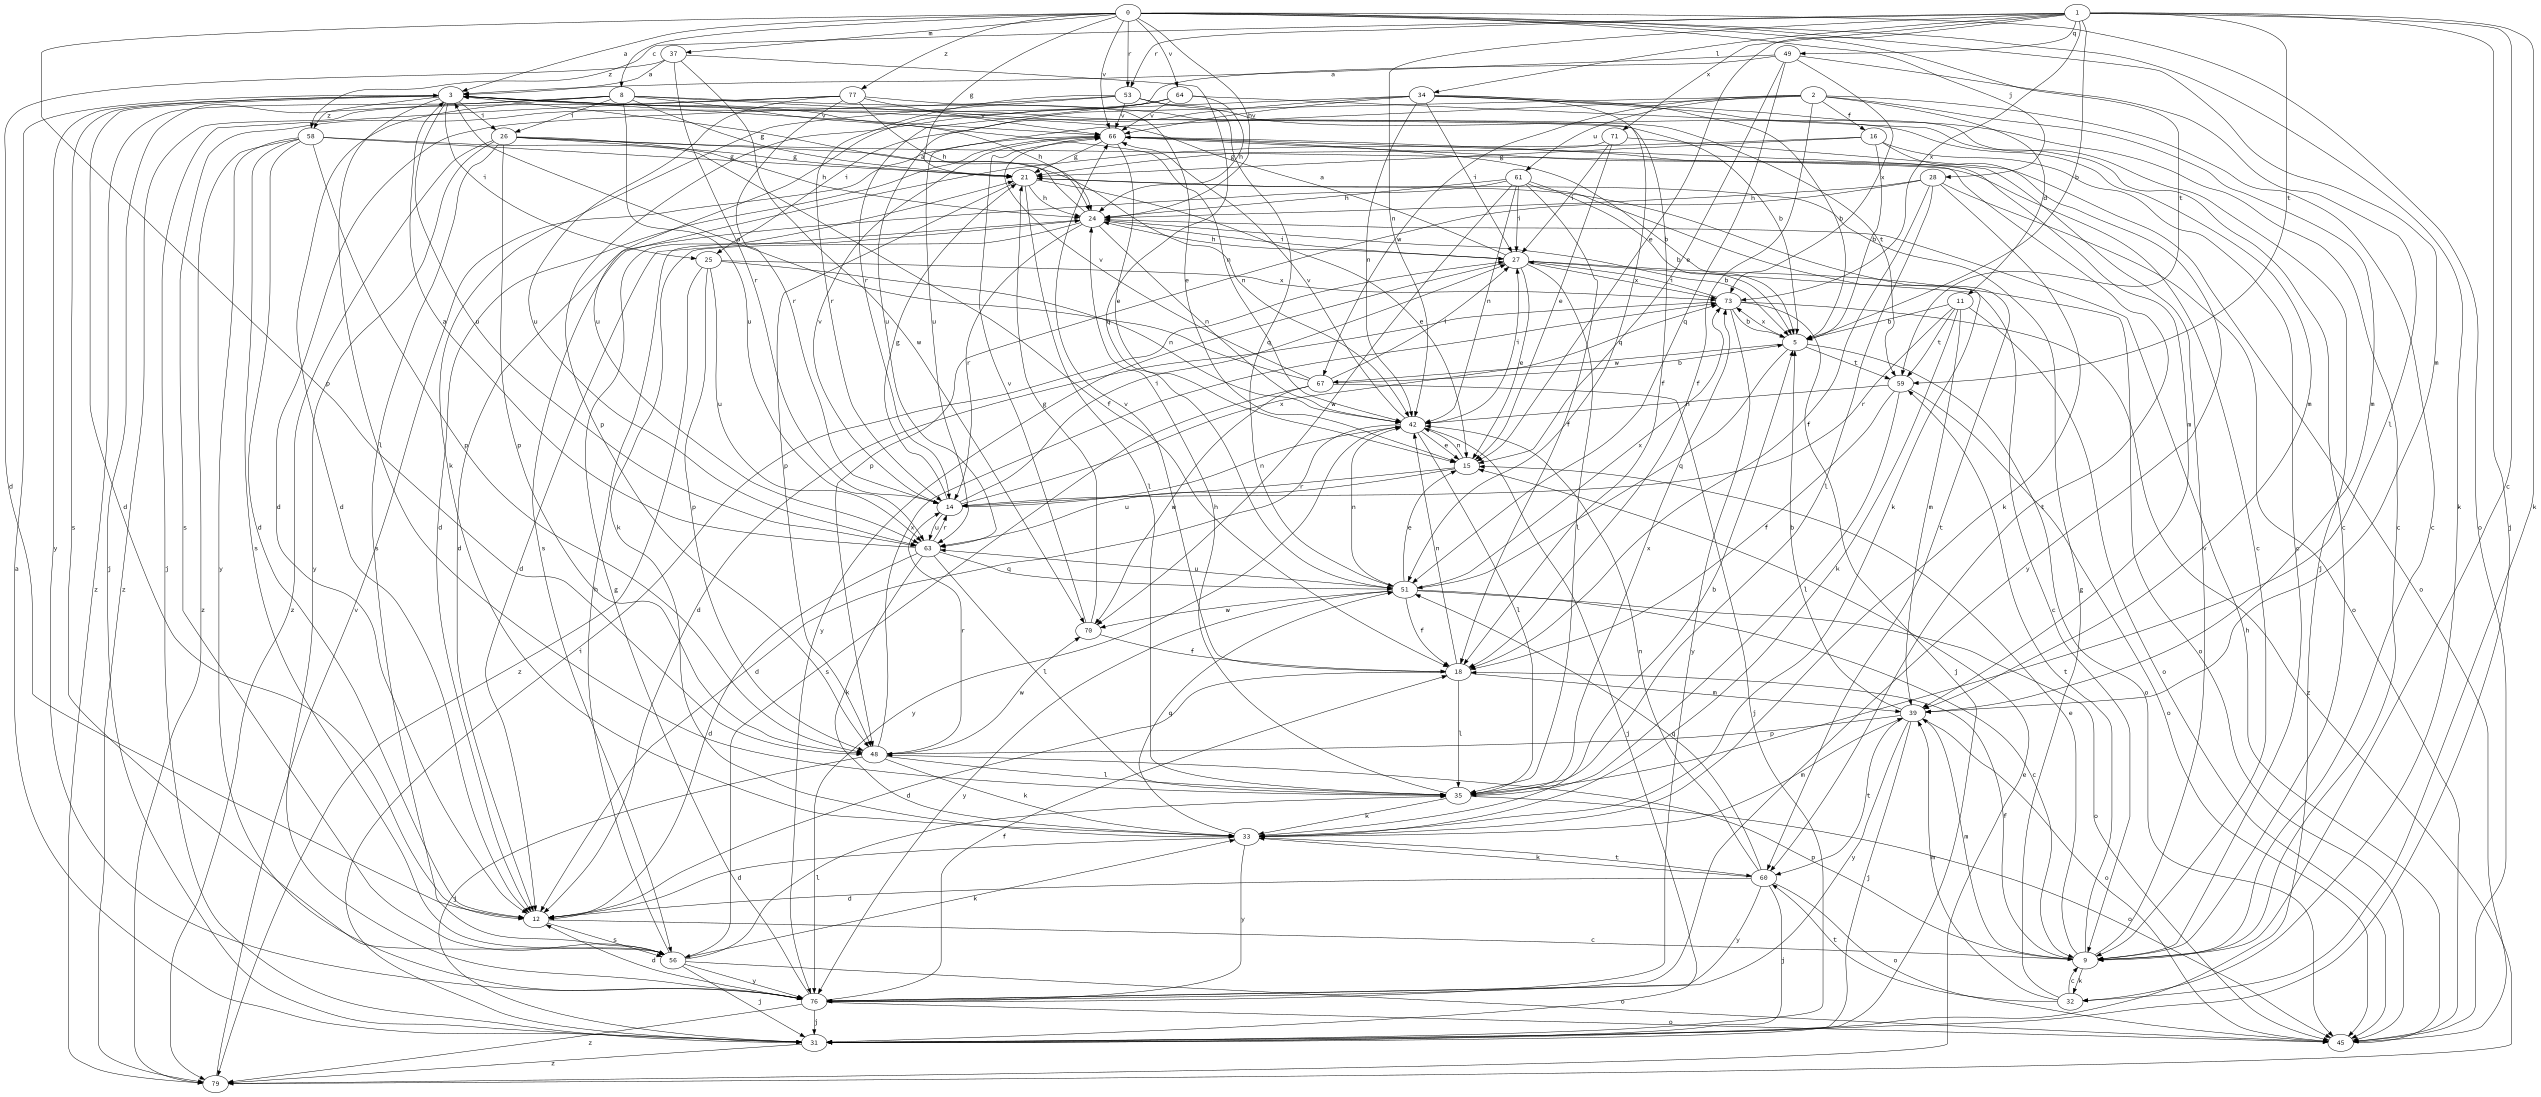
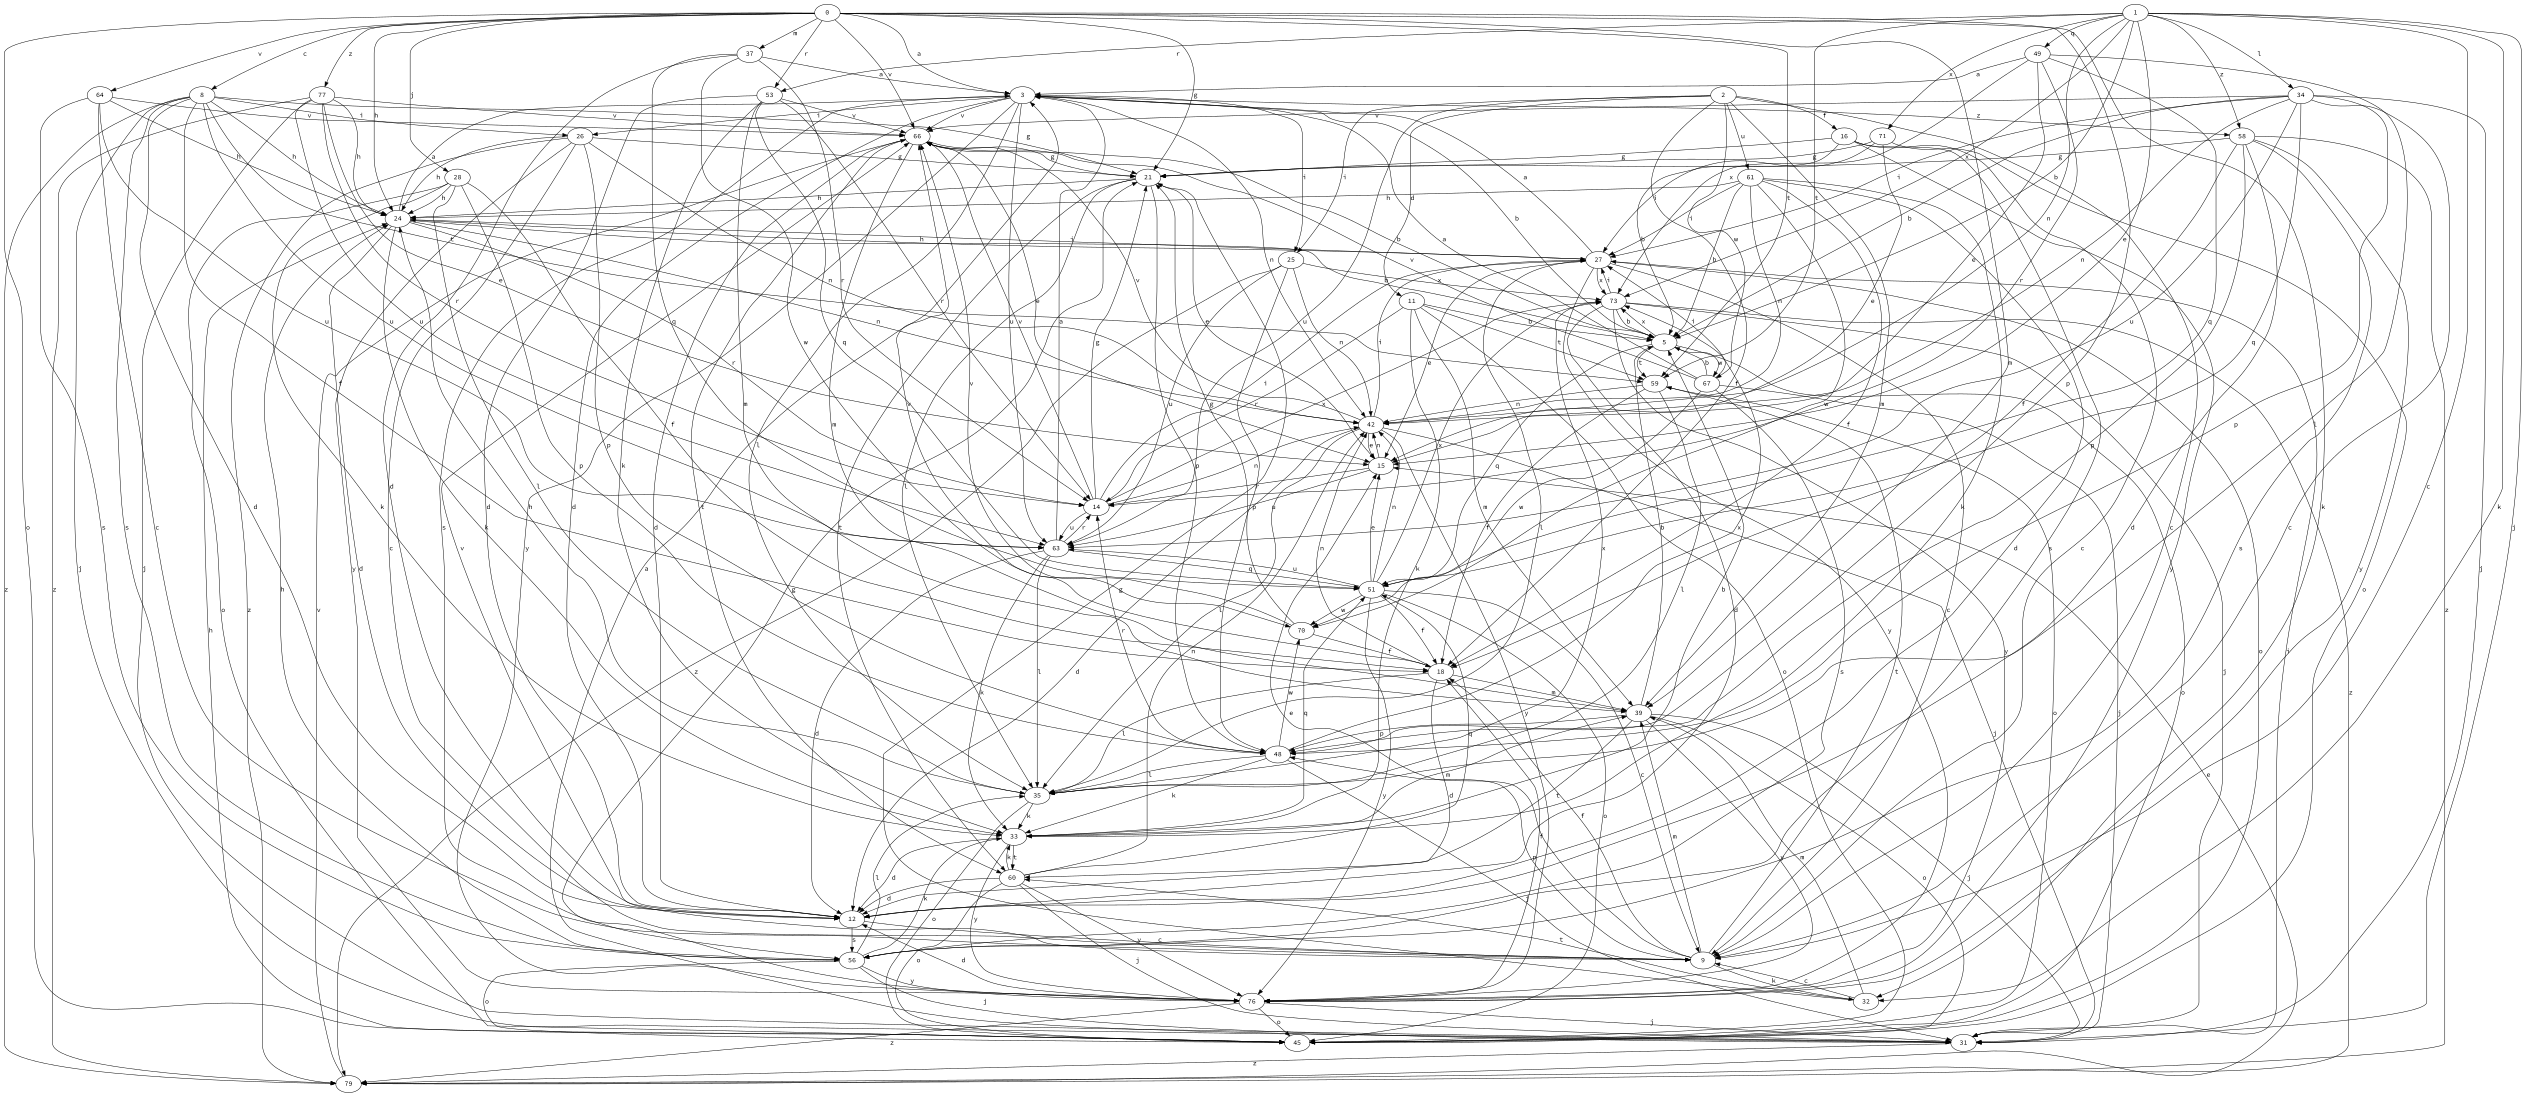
(382, 627) -> (183, 758)
